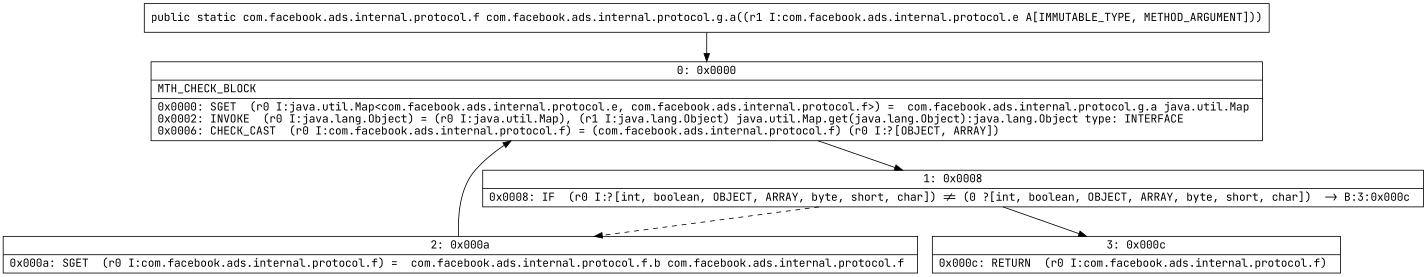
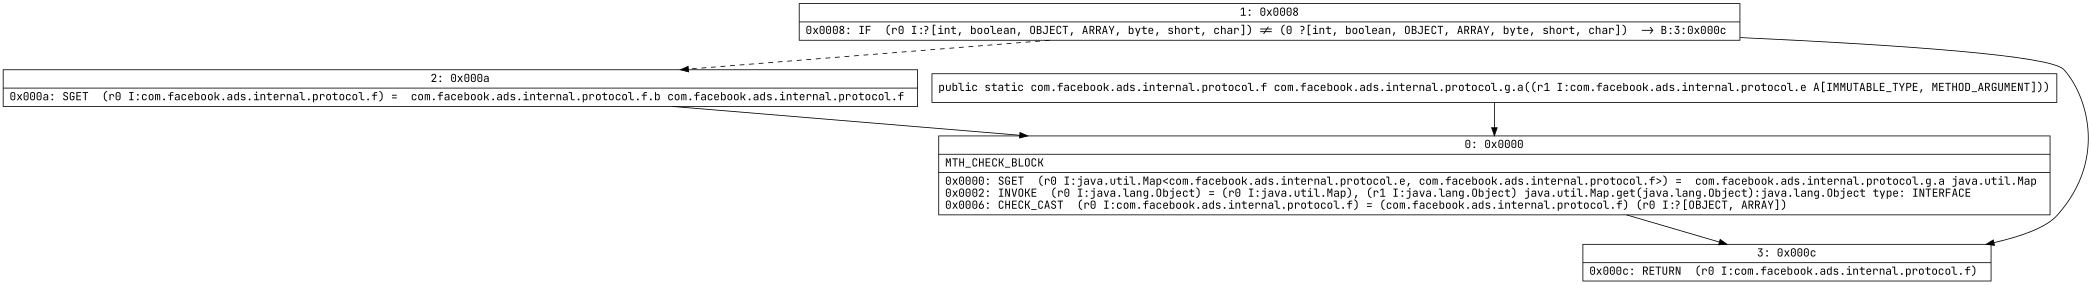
(856, 154) -> (1673, 228)
